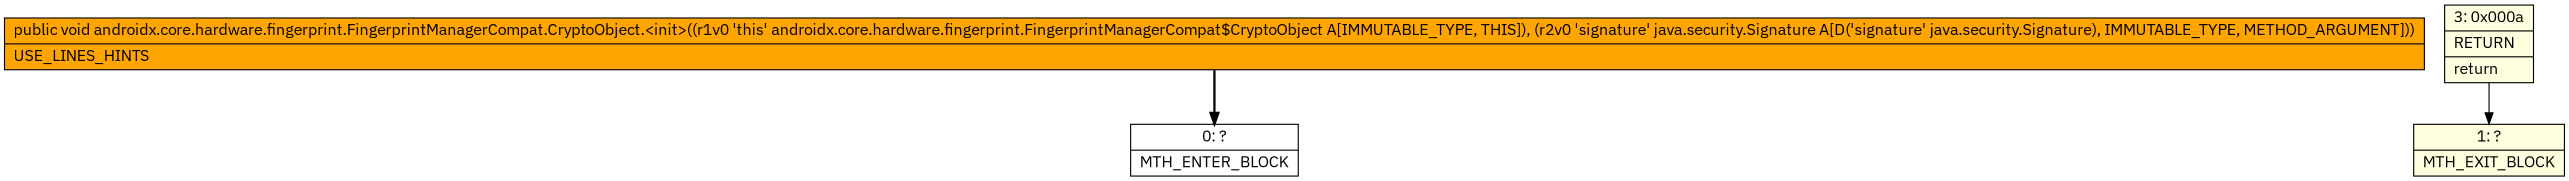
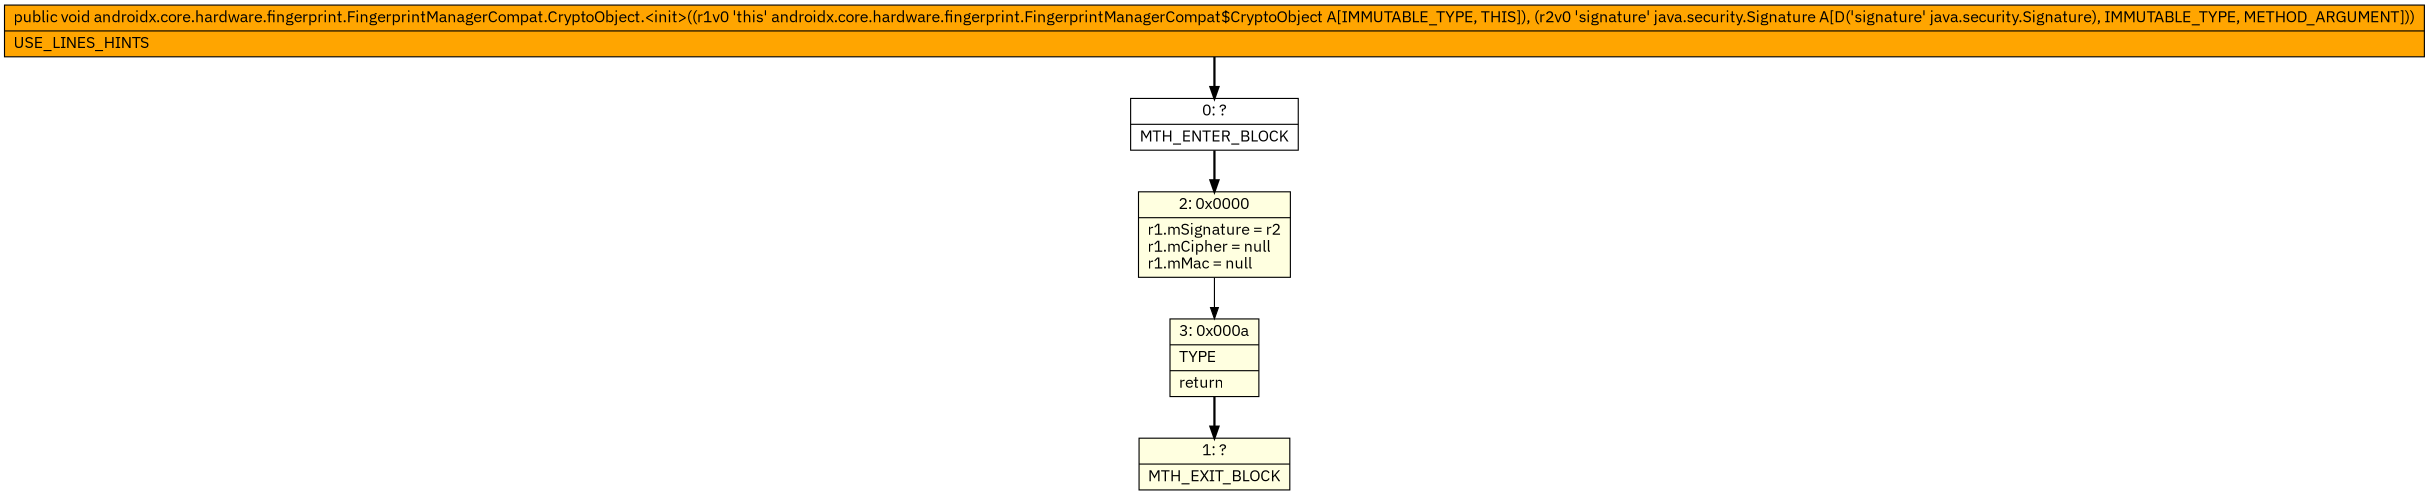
(2485, 43) -> (1198, 357)
(2489, 98) -> (1214, 412)
none -> (1214, 235)
